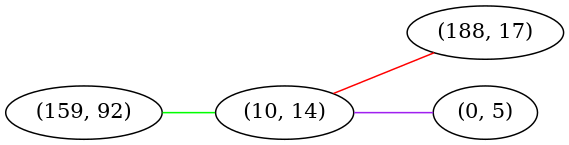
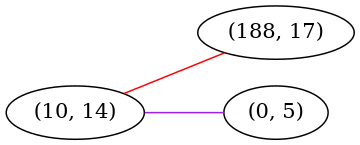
(84, 113) -> none
